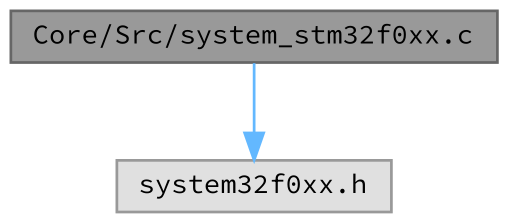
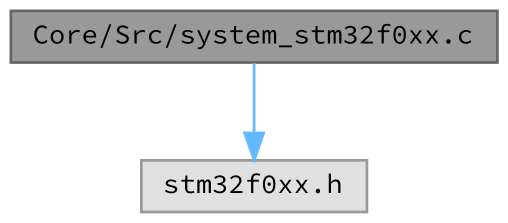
(254, 186) -> (254, 186)
